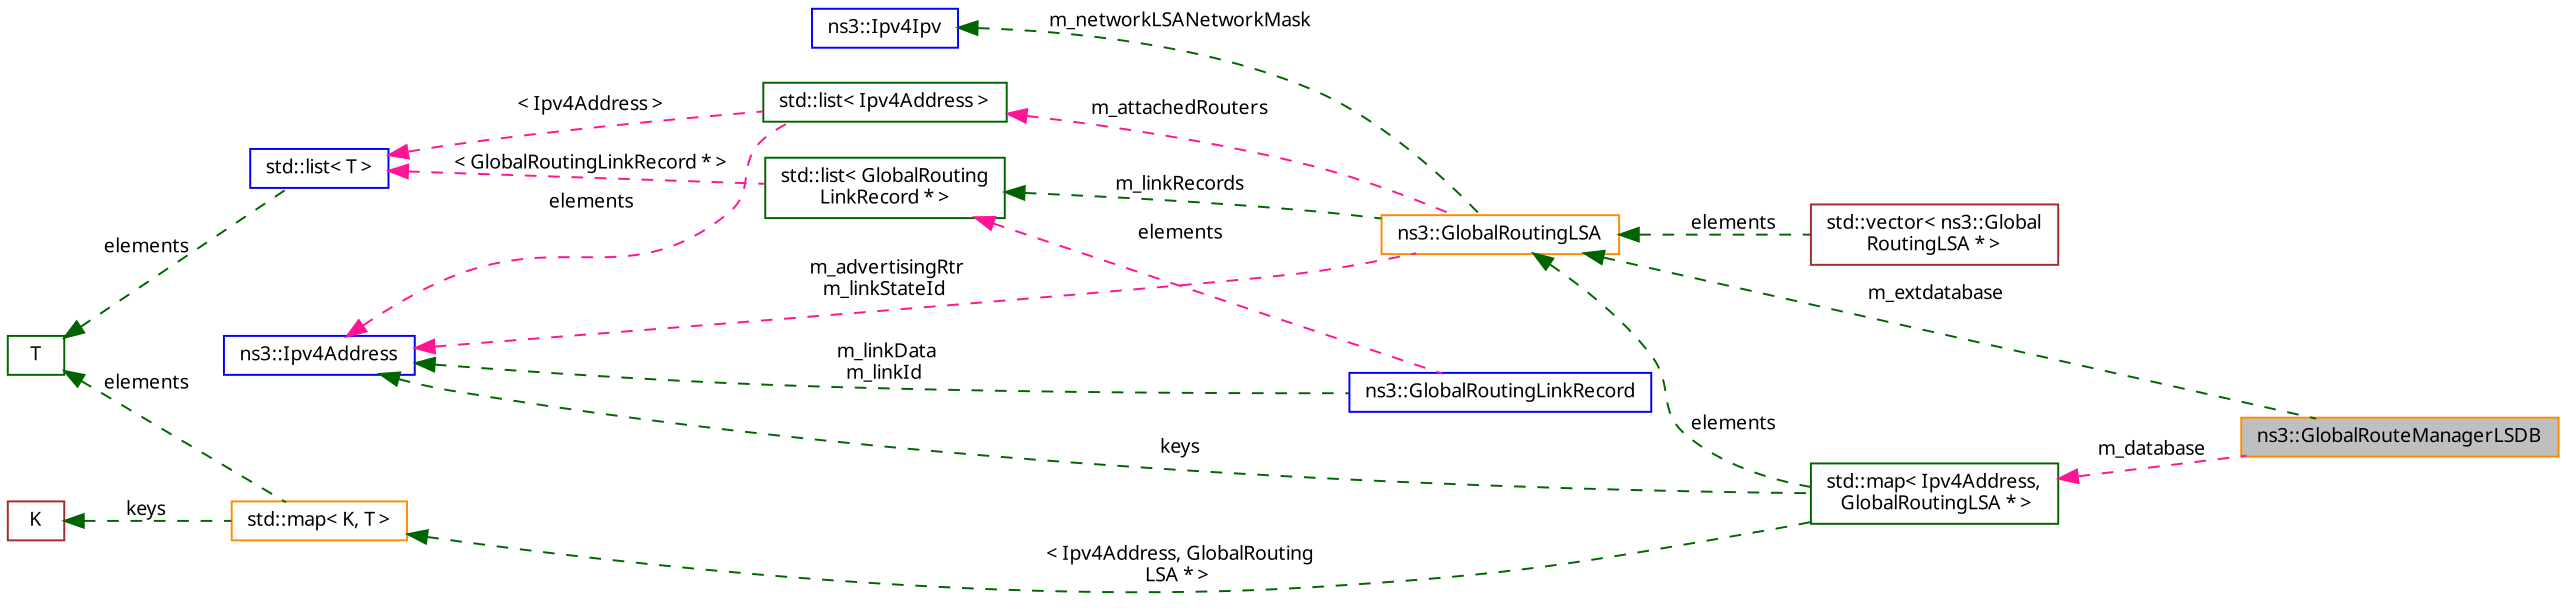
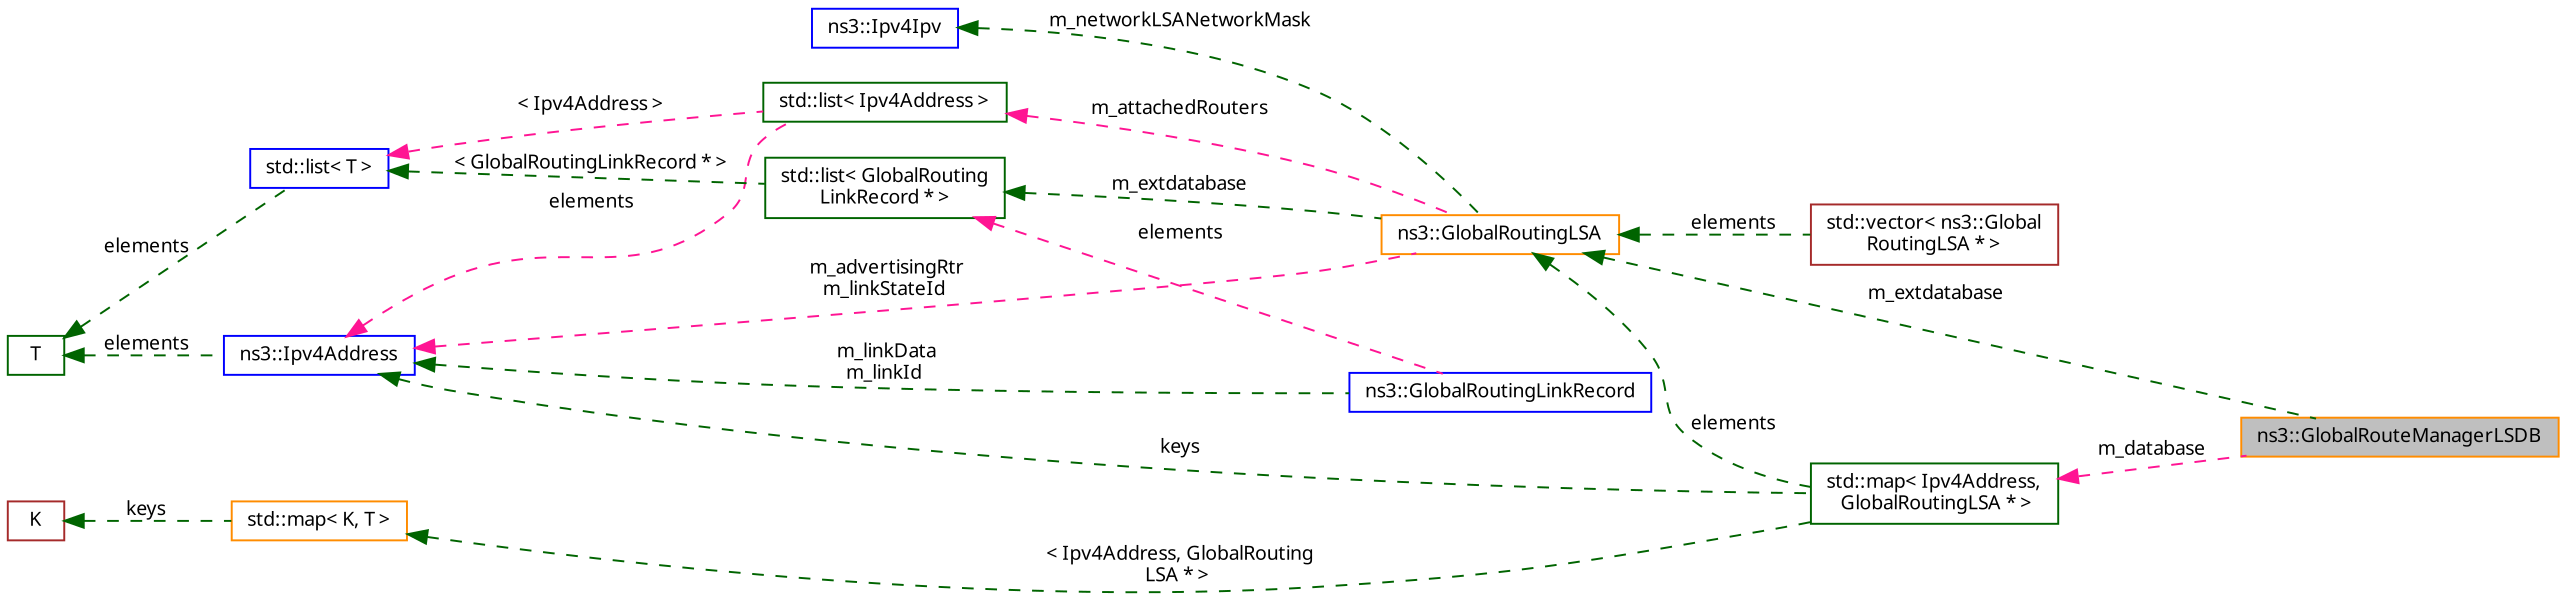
(586, 178) -> (586, 178)
(1178, 185) -> (1178, 185)
(183, 442) -> (154, 355)
